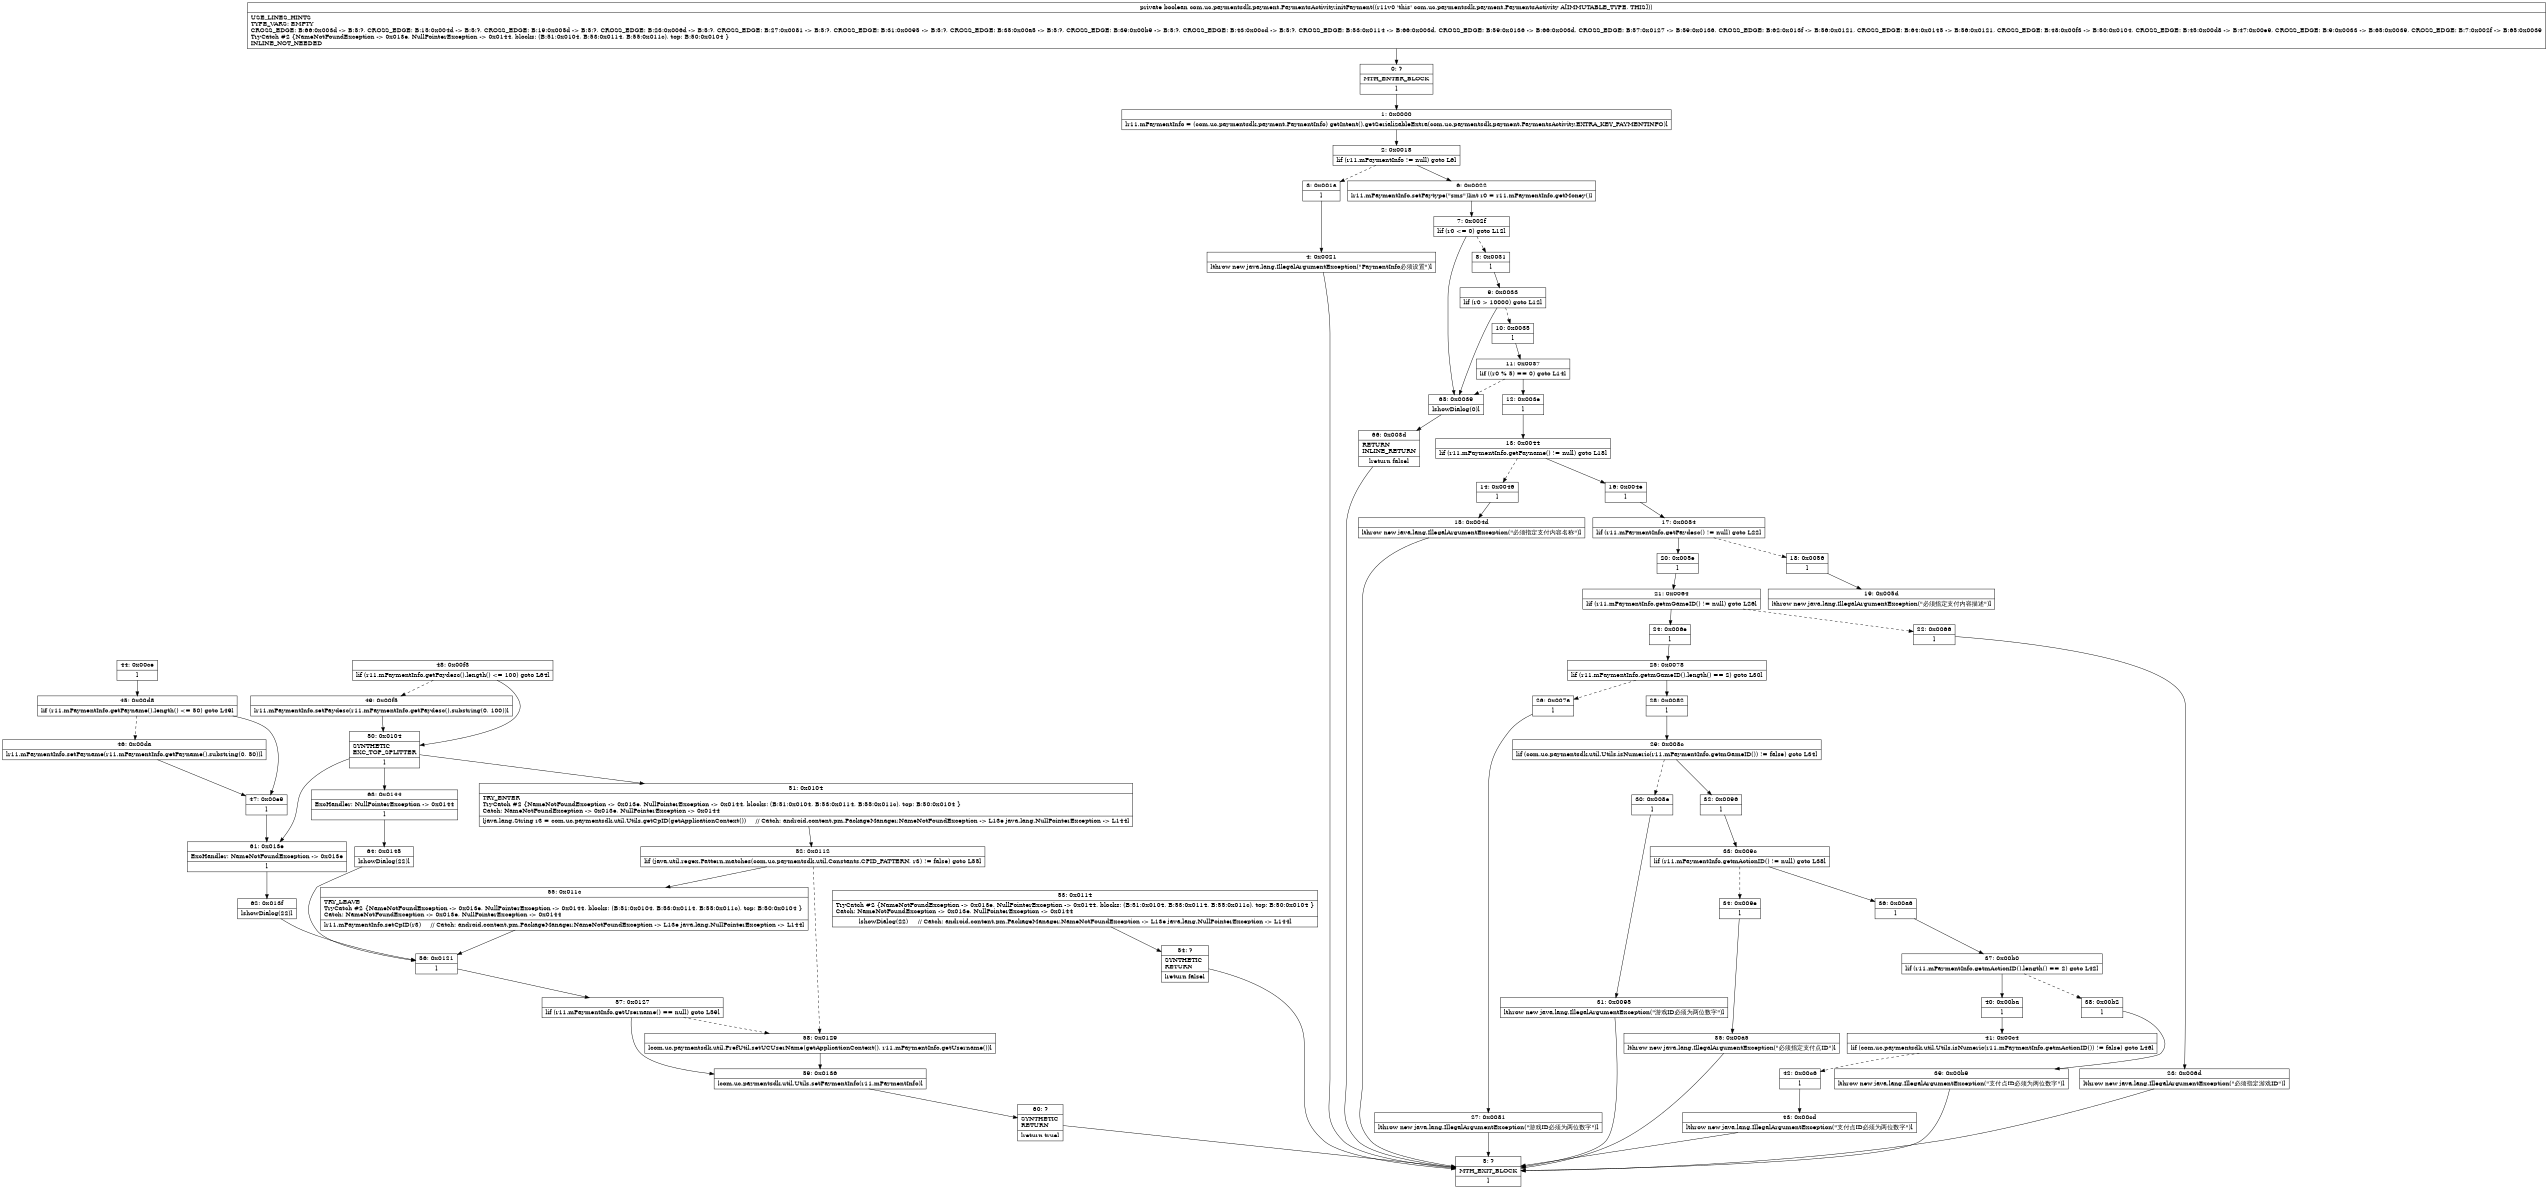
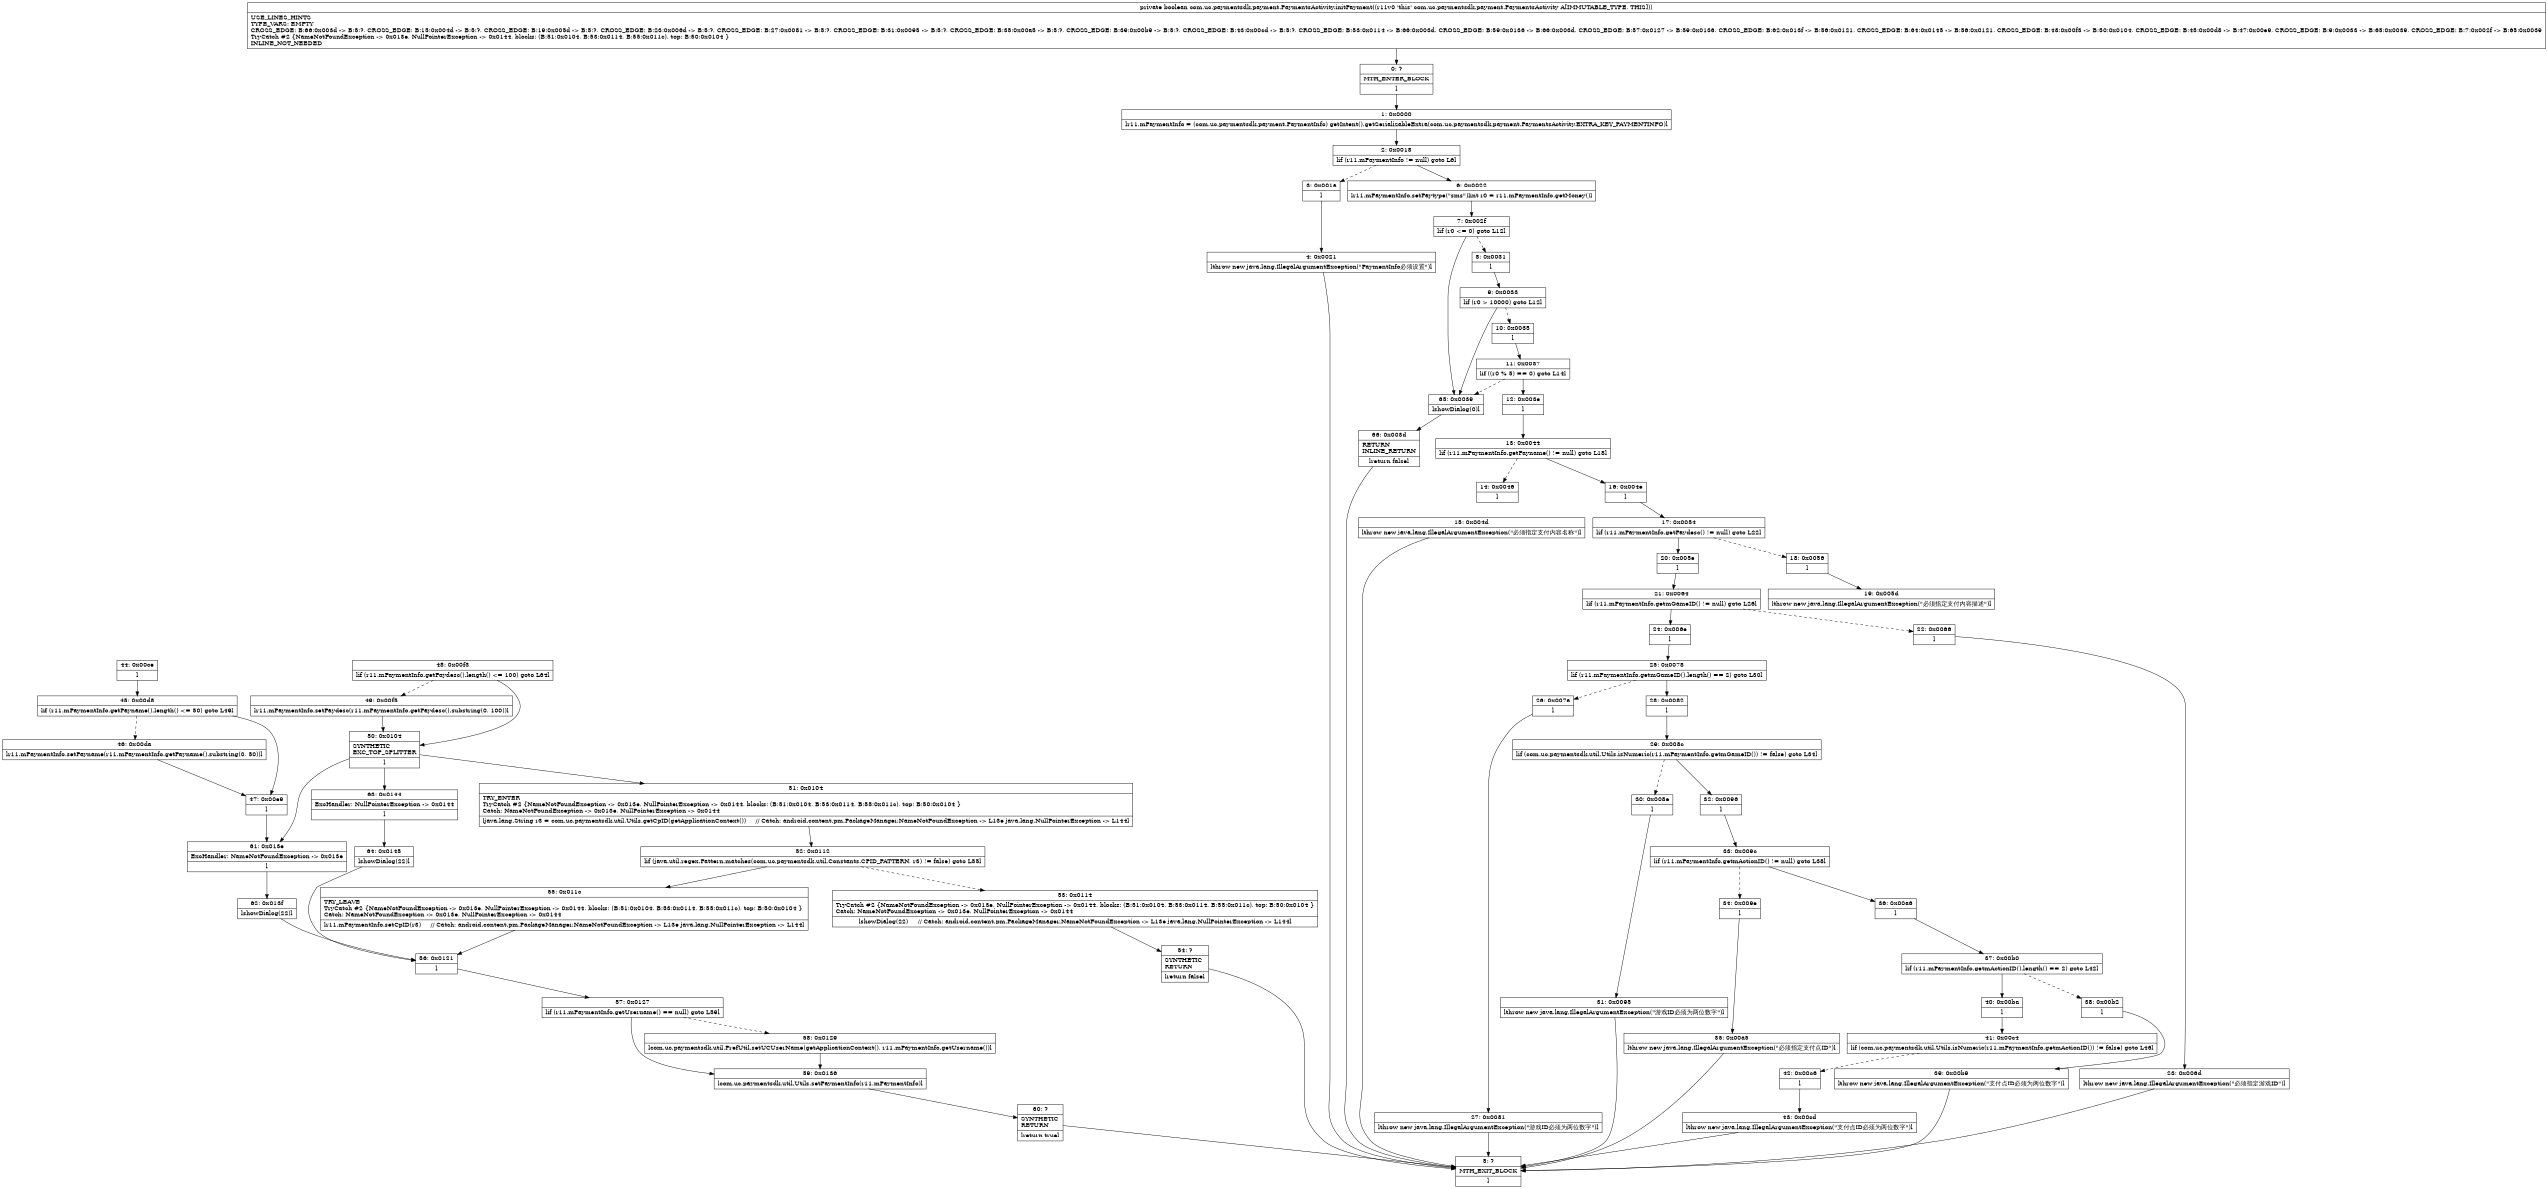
(1486, 508) -> none
(816, 948) -> (921, 878)
